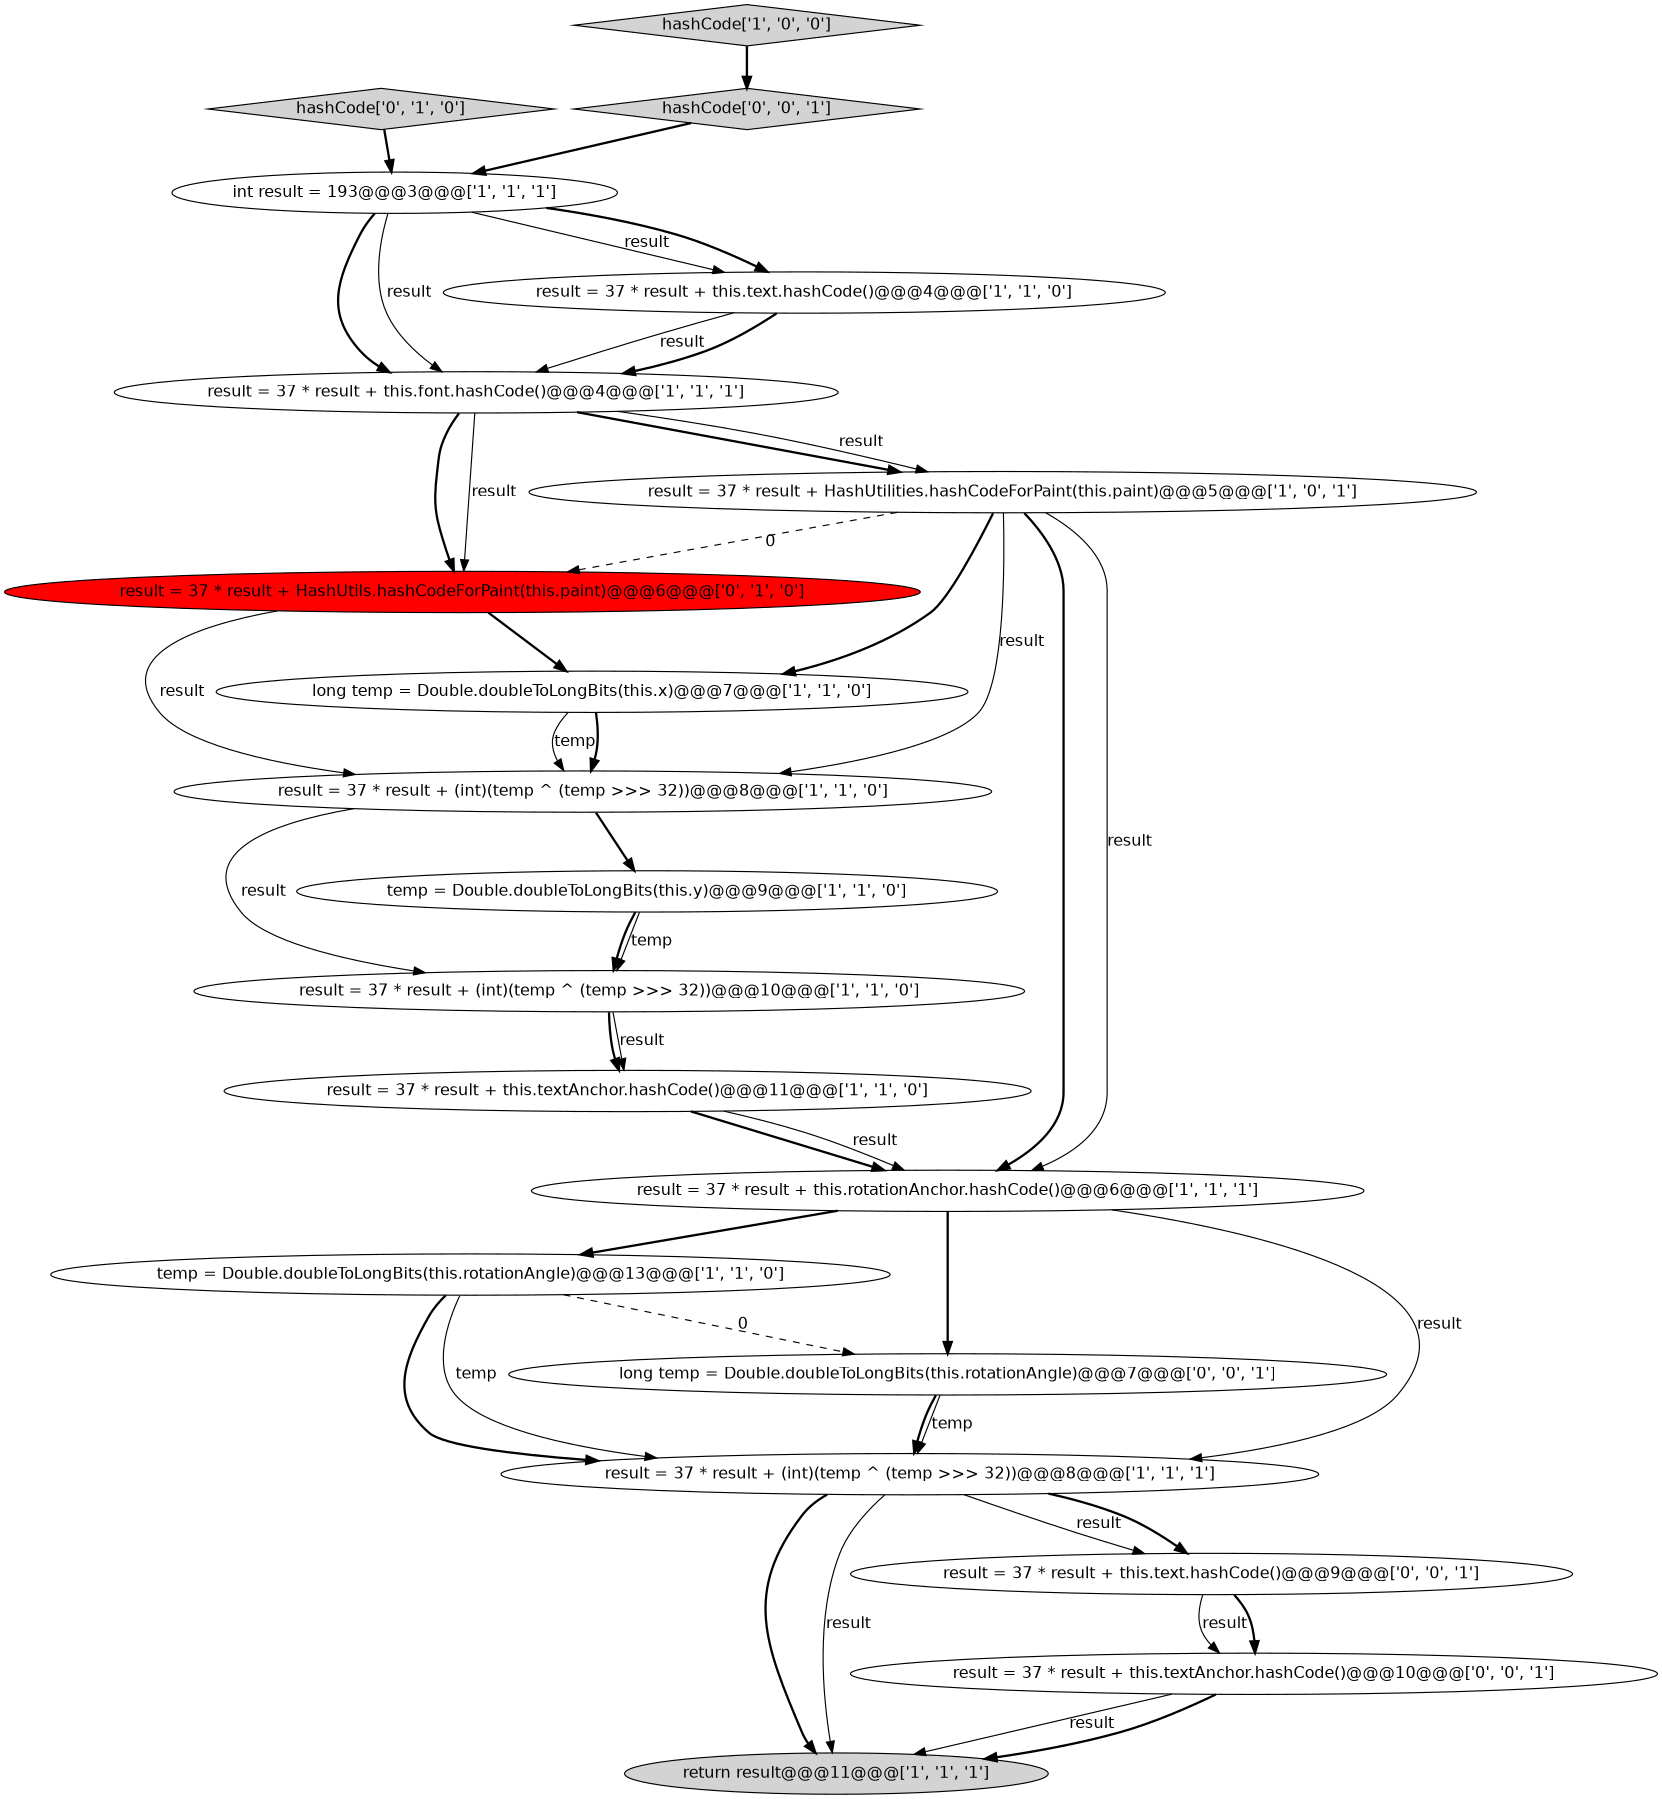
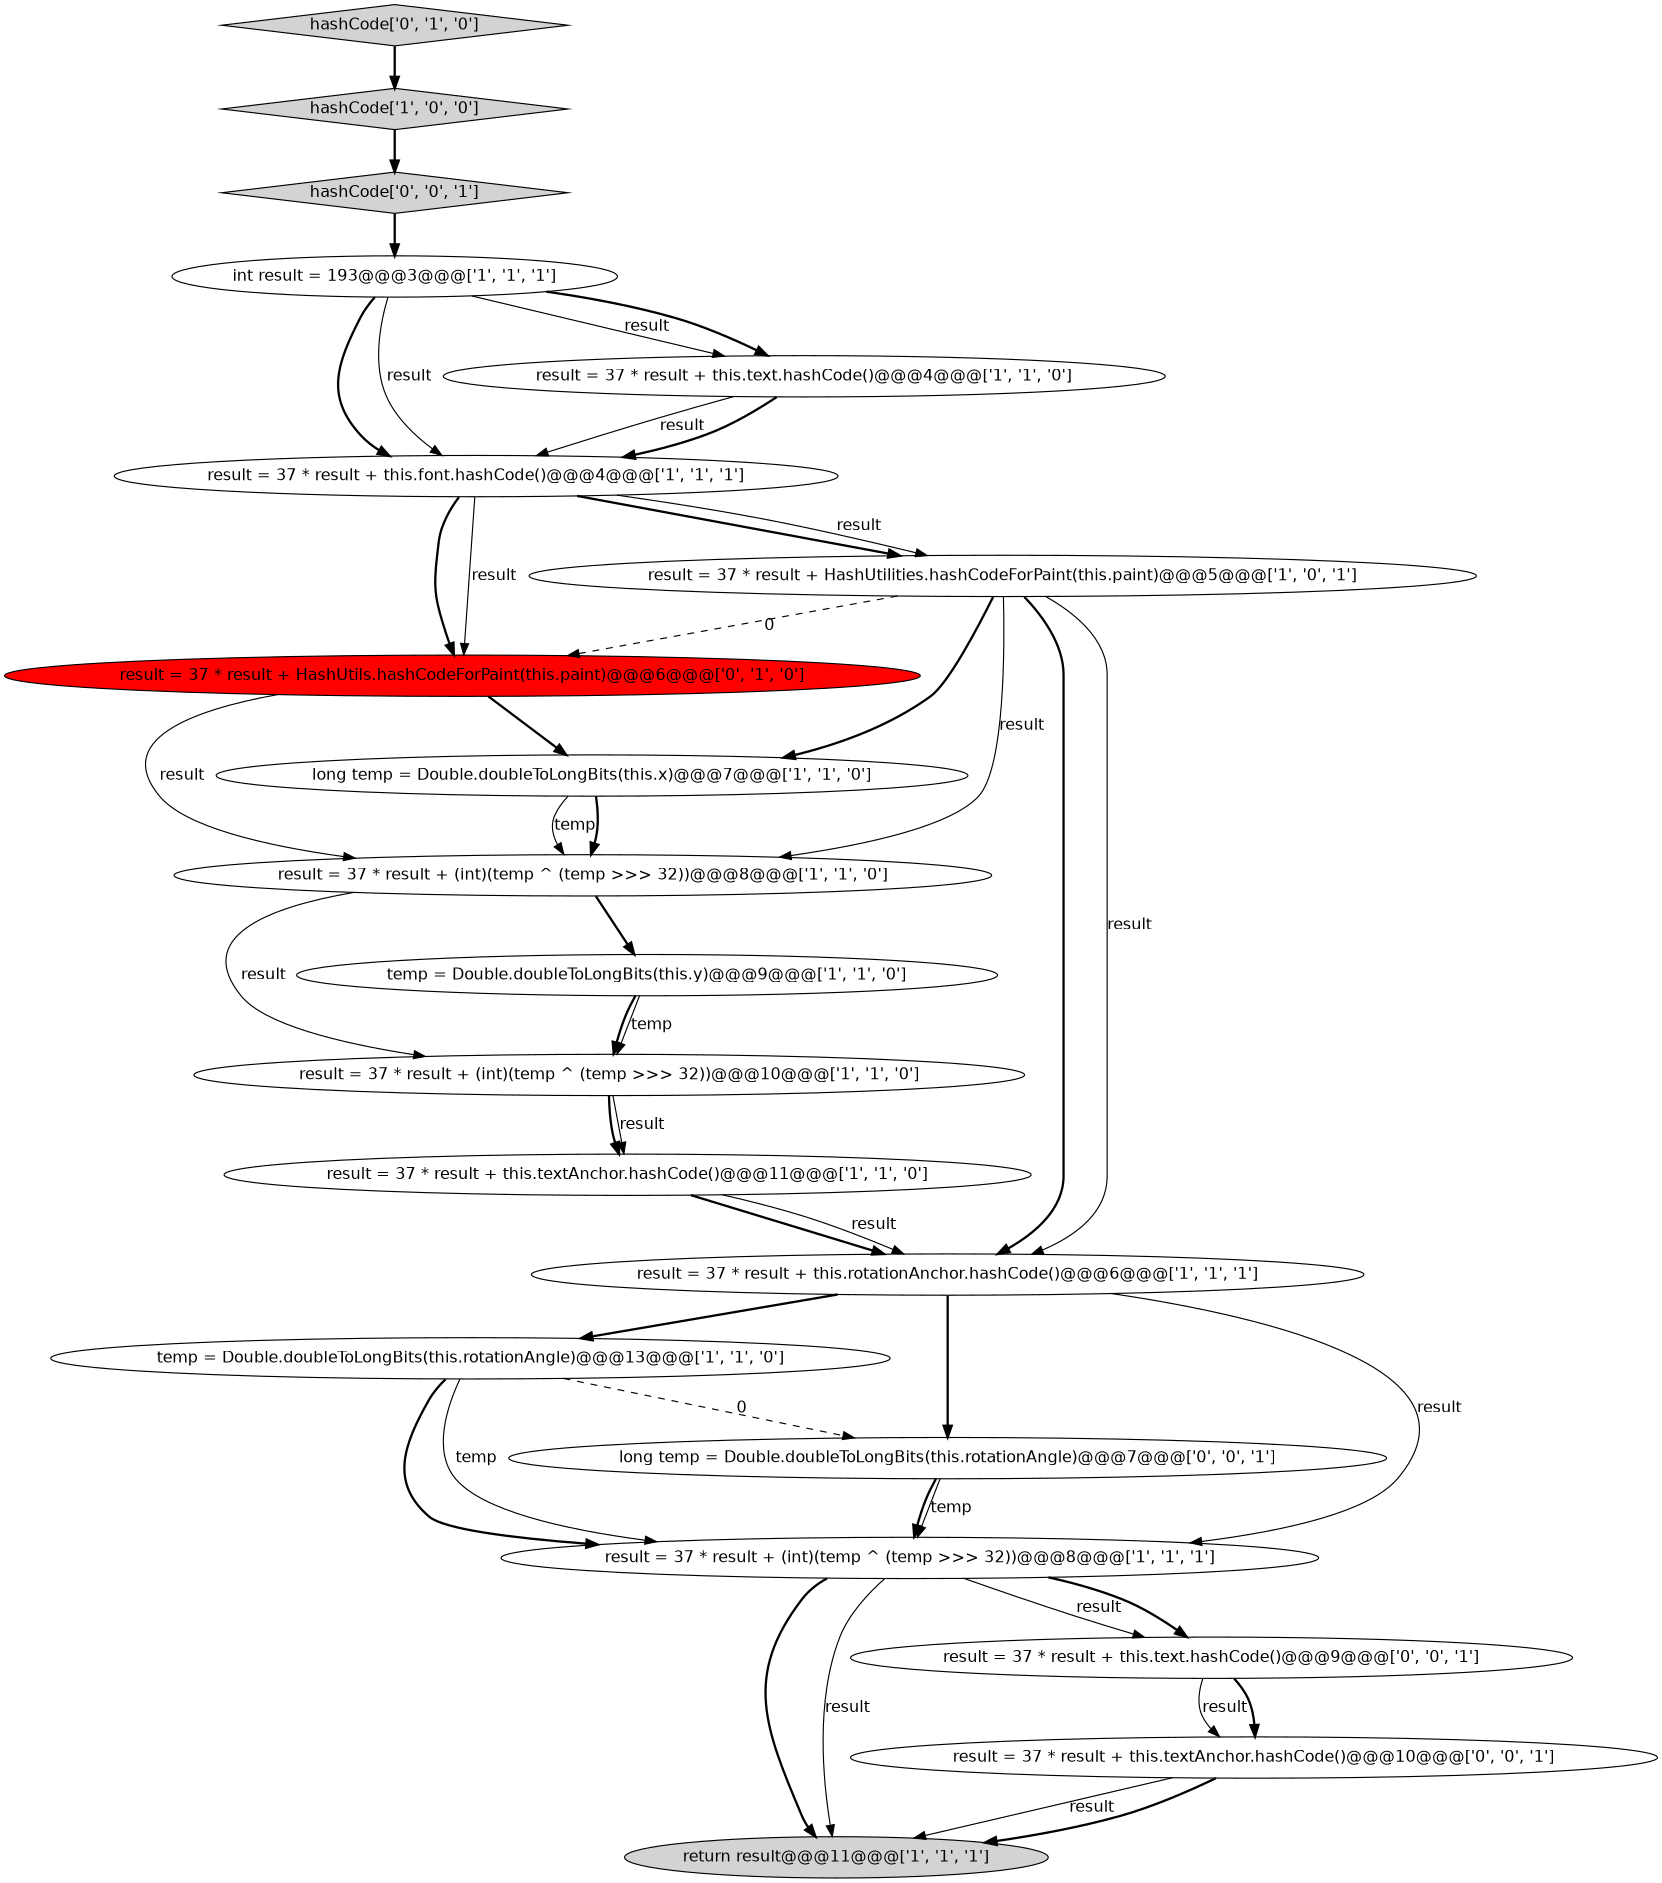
(387, 145) -> (395, 61)
